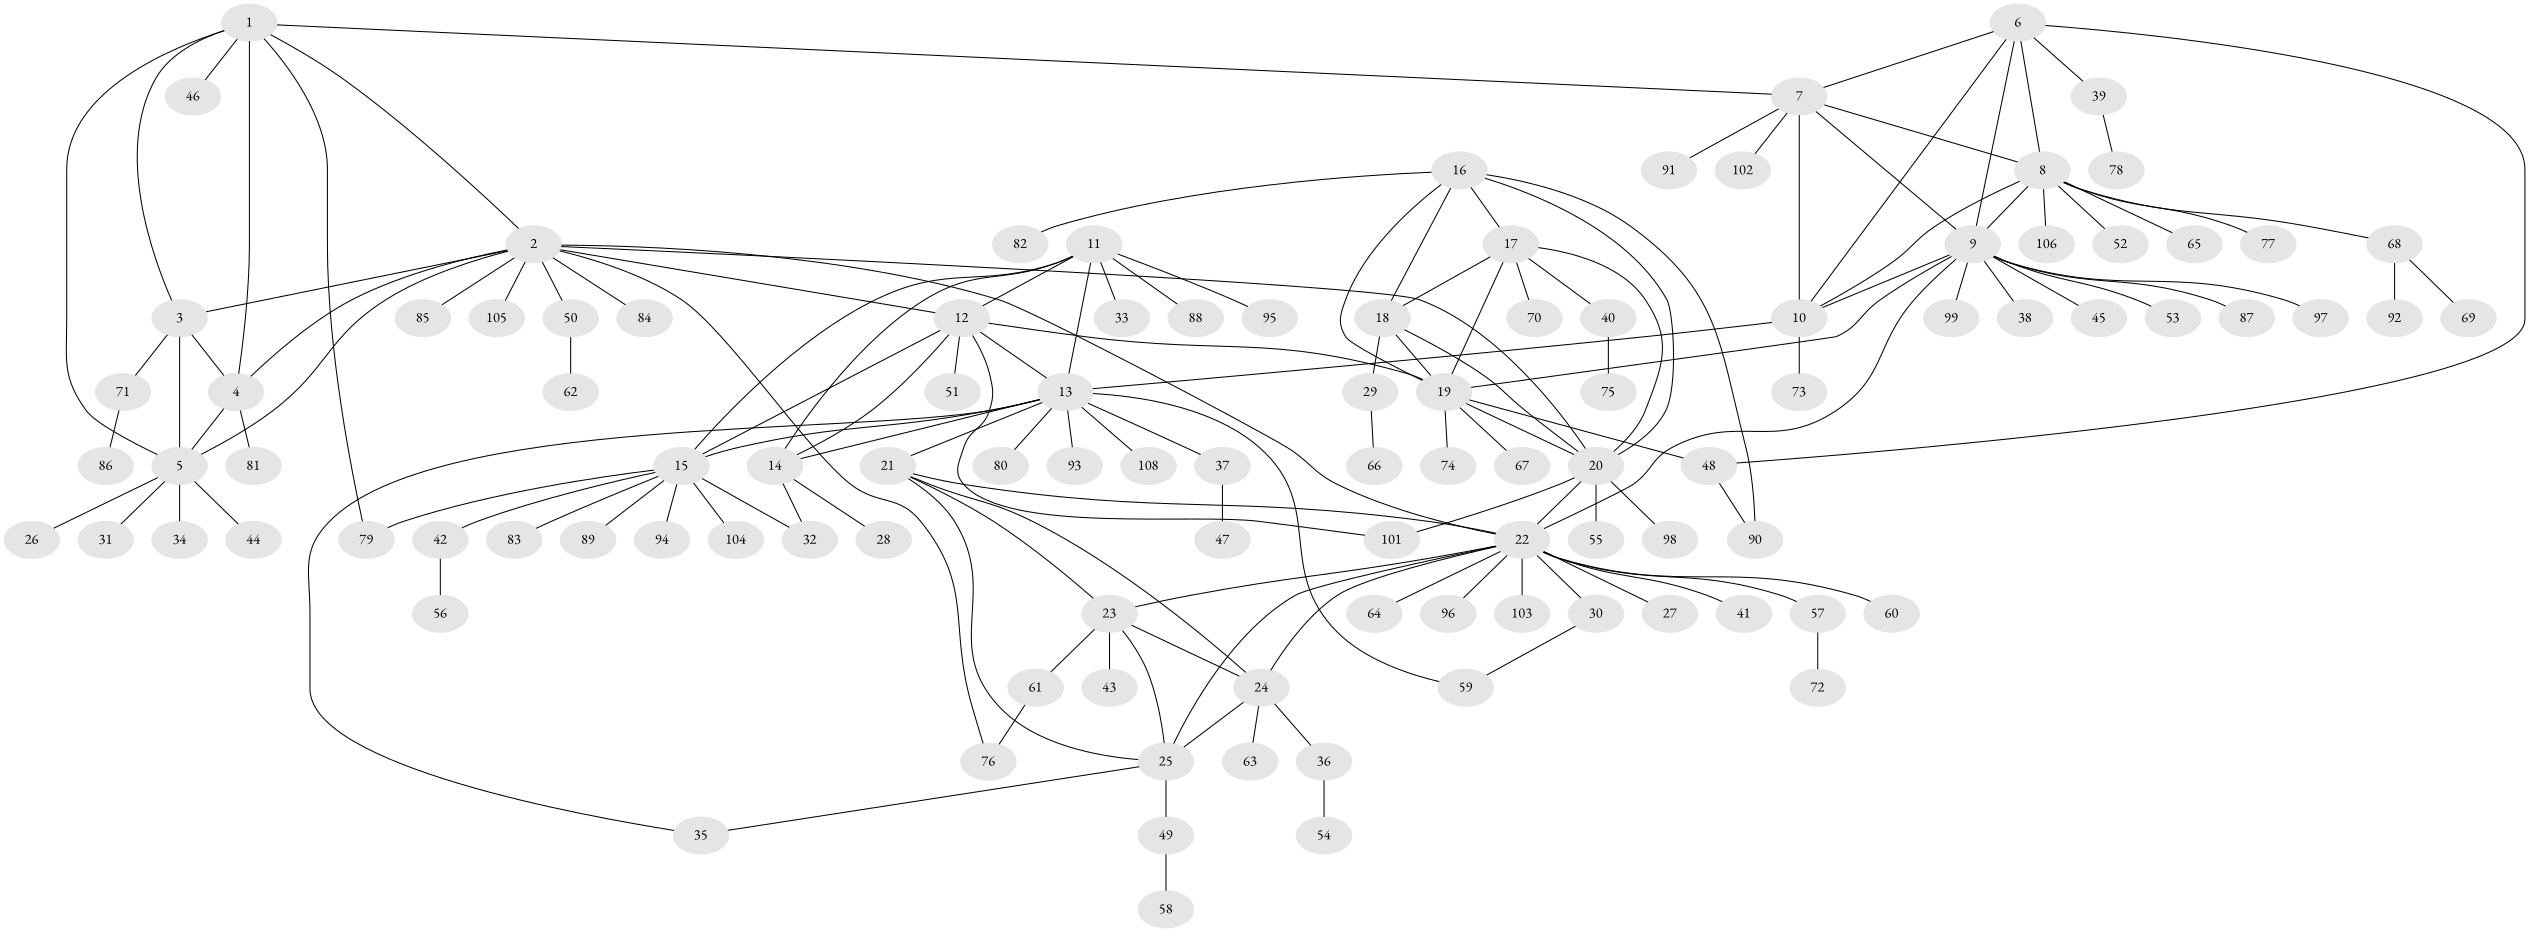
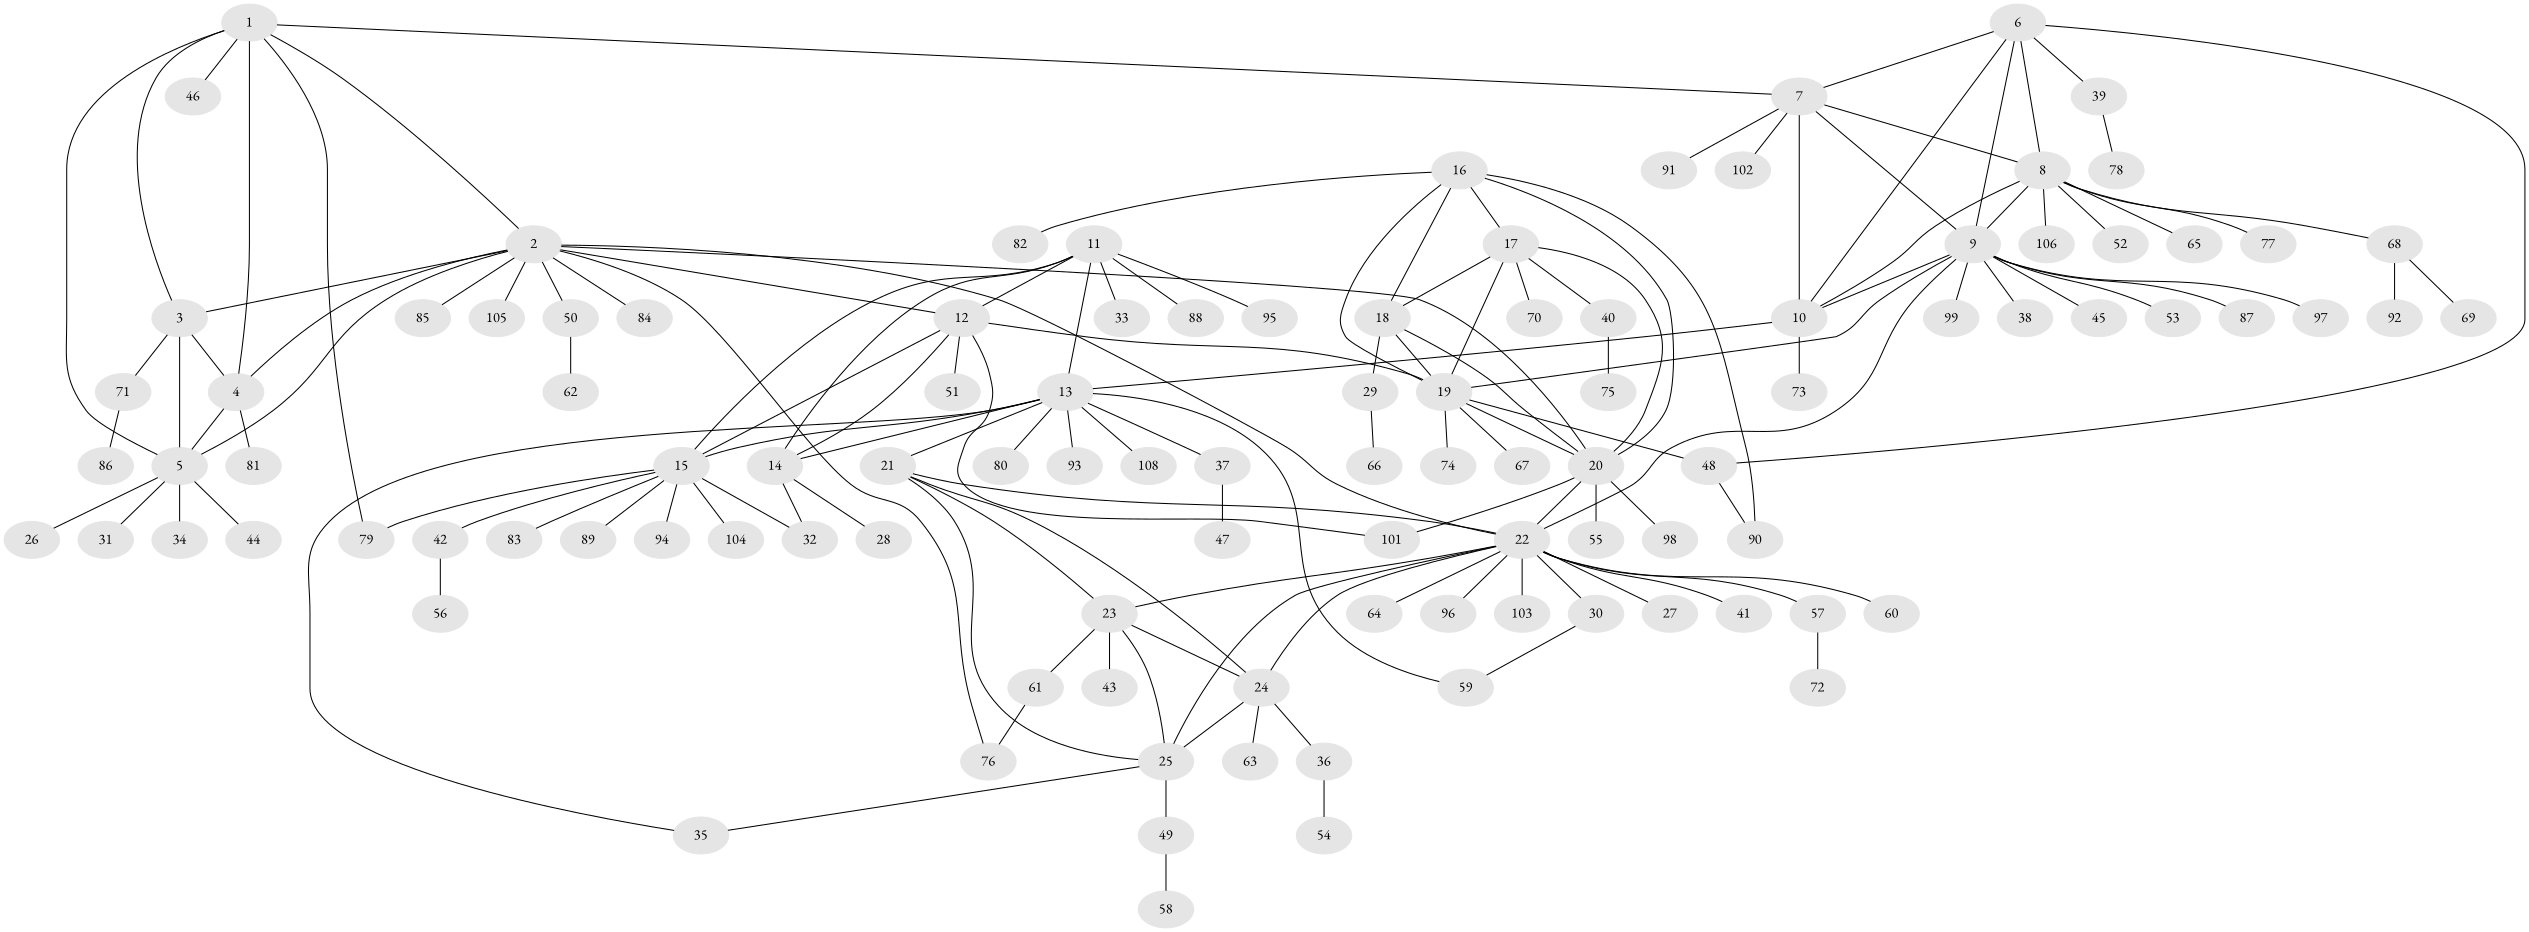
(1013, 355) -> none
